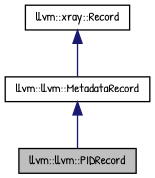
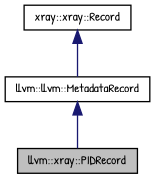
(78, 18) -> (78, 18)
(78, 161) -> (78, 161)
